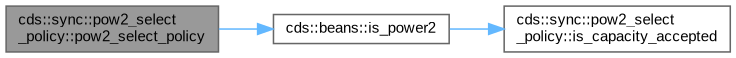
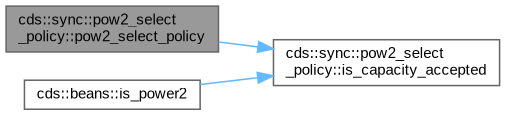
(238, 29) -> (238, 44)
